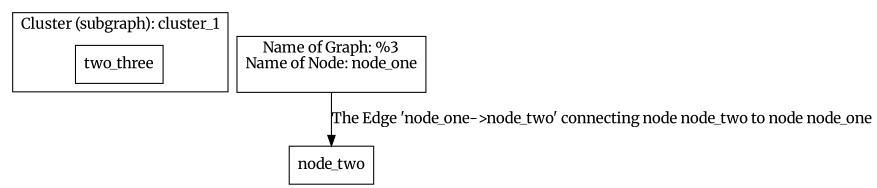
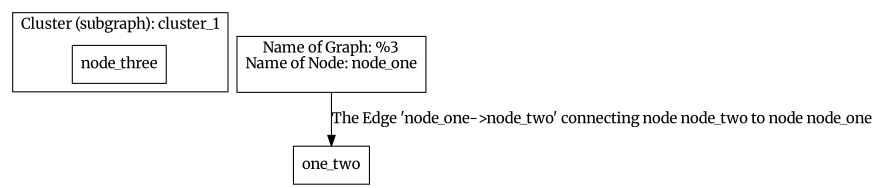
(119, 64) -> (119, 64)
(331, 165) -> (331, 165)
